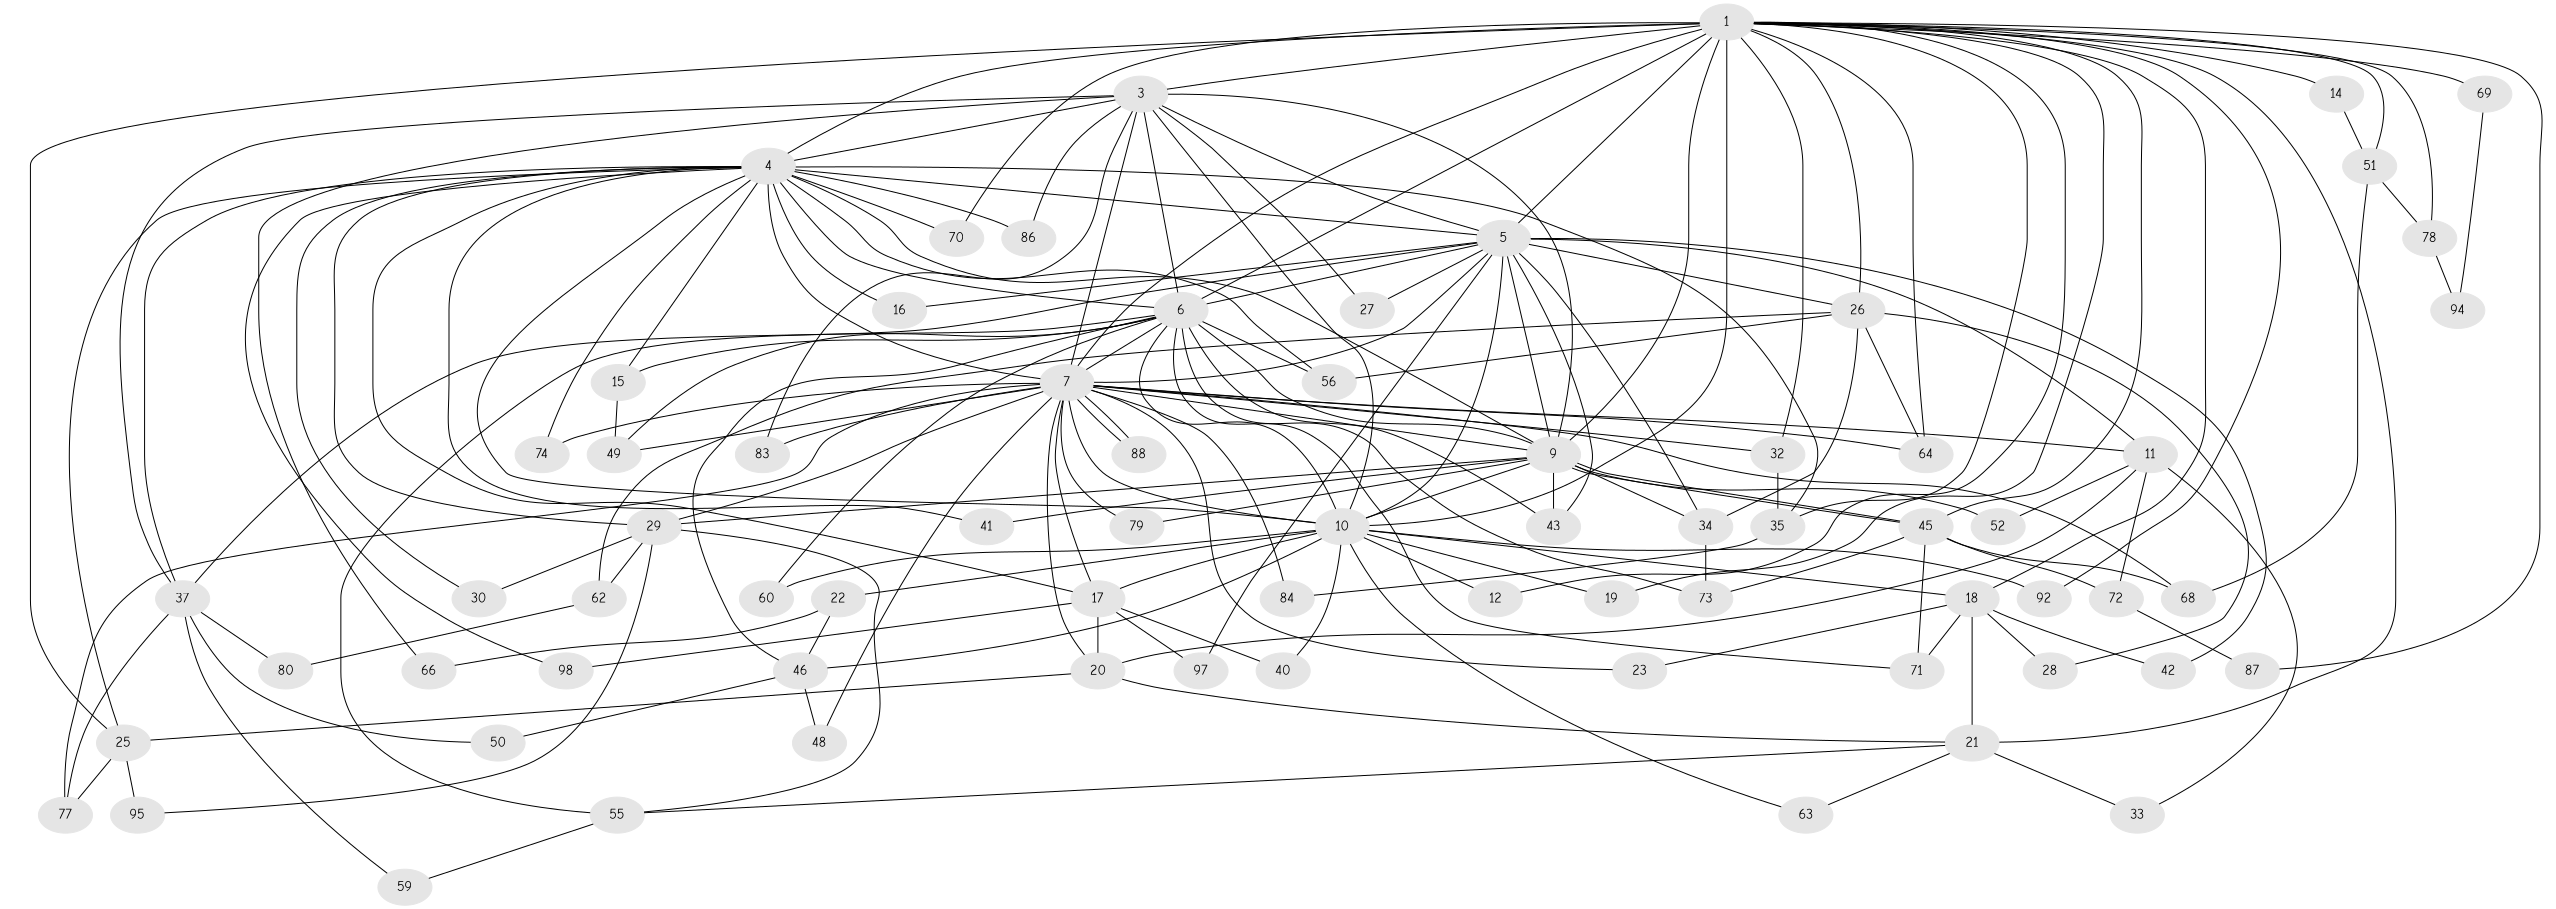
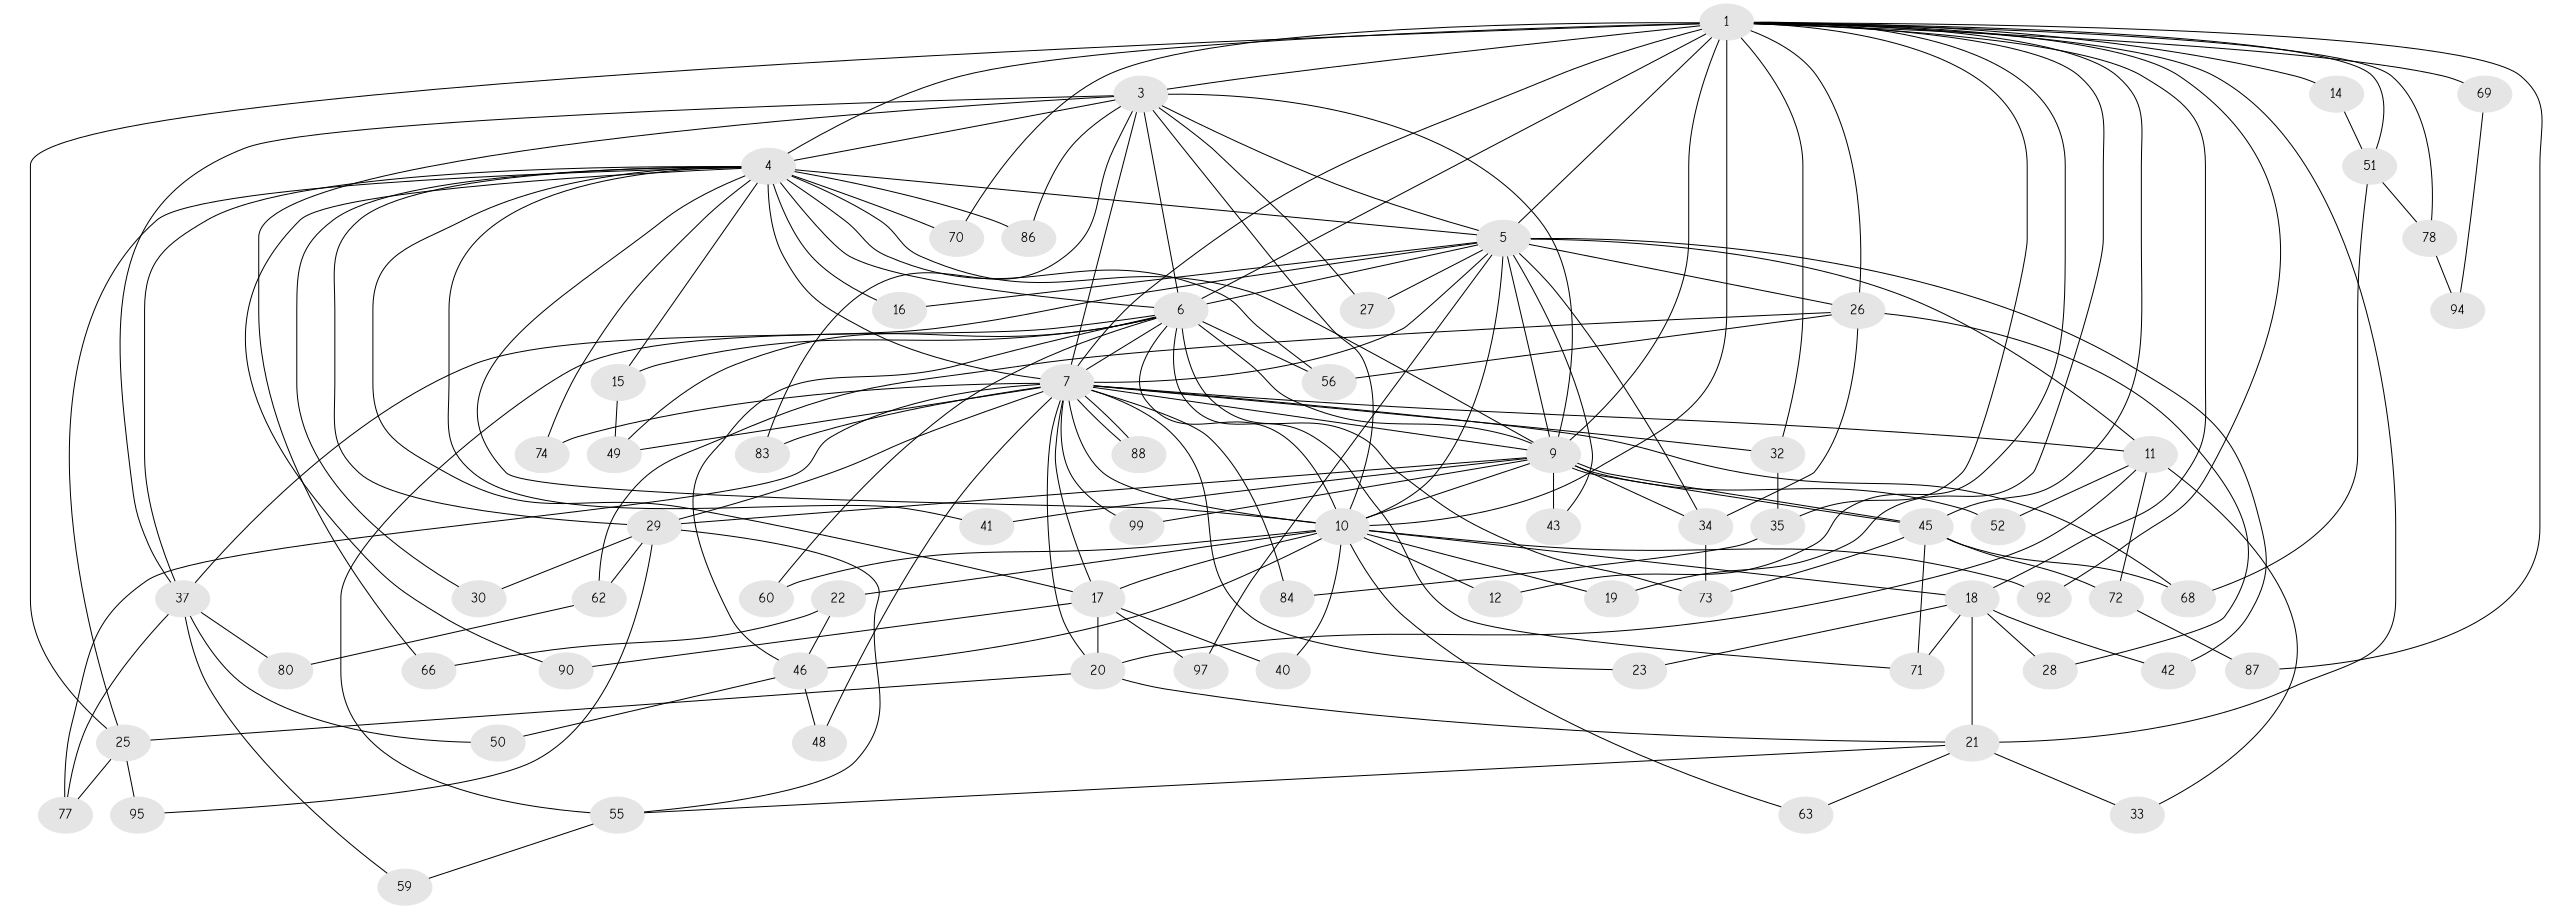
(1391, 190) -> none
(1402, 438) -> none
(1926, 455) -> none
(1137, 527) -> (1137, 527)
(566, 671) -> (566, 671)
